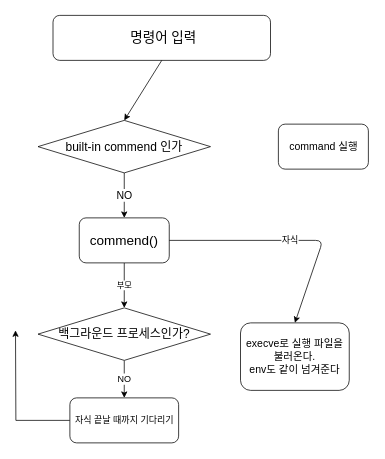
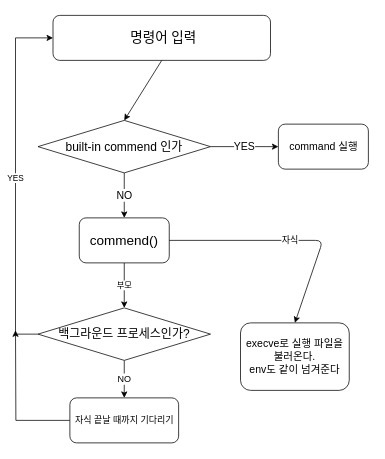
none -> (241, 147)
none -> (15, 184)
